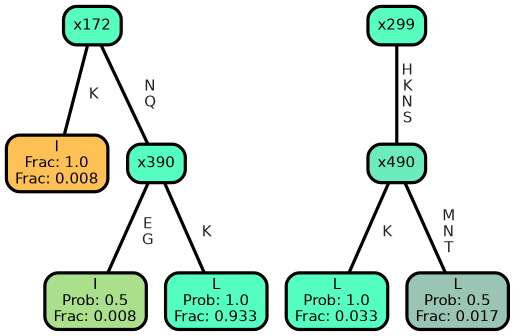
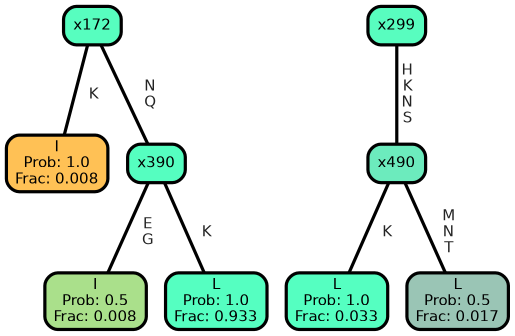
(57, 163) -> (57, 163)
